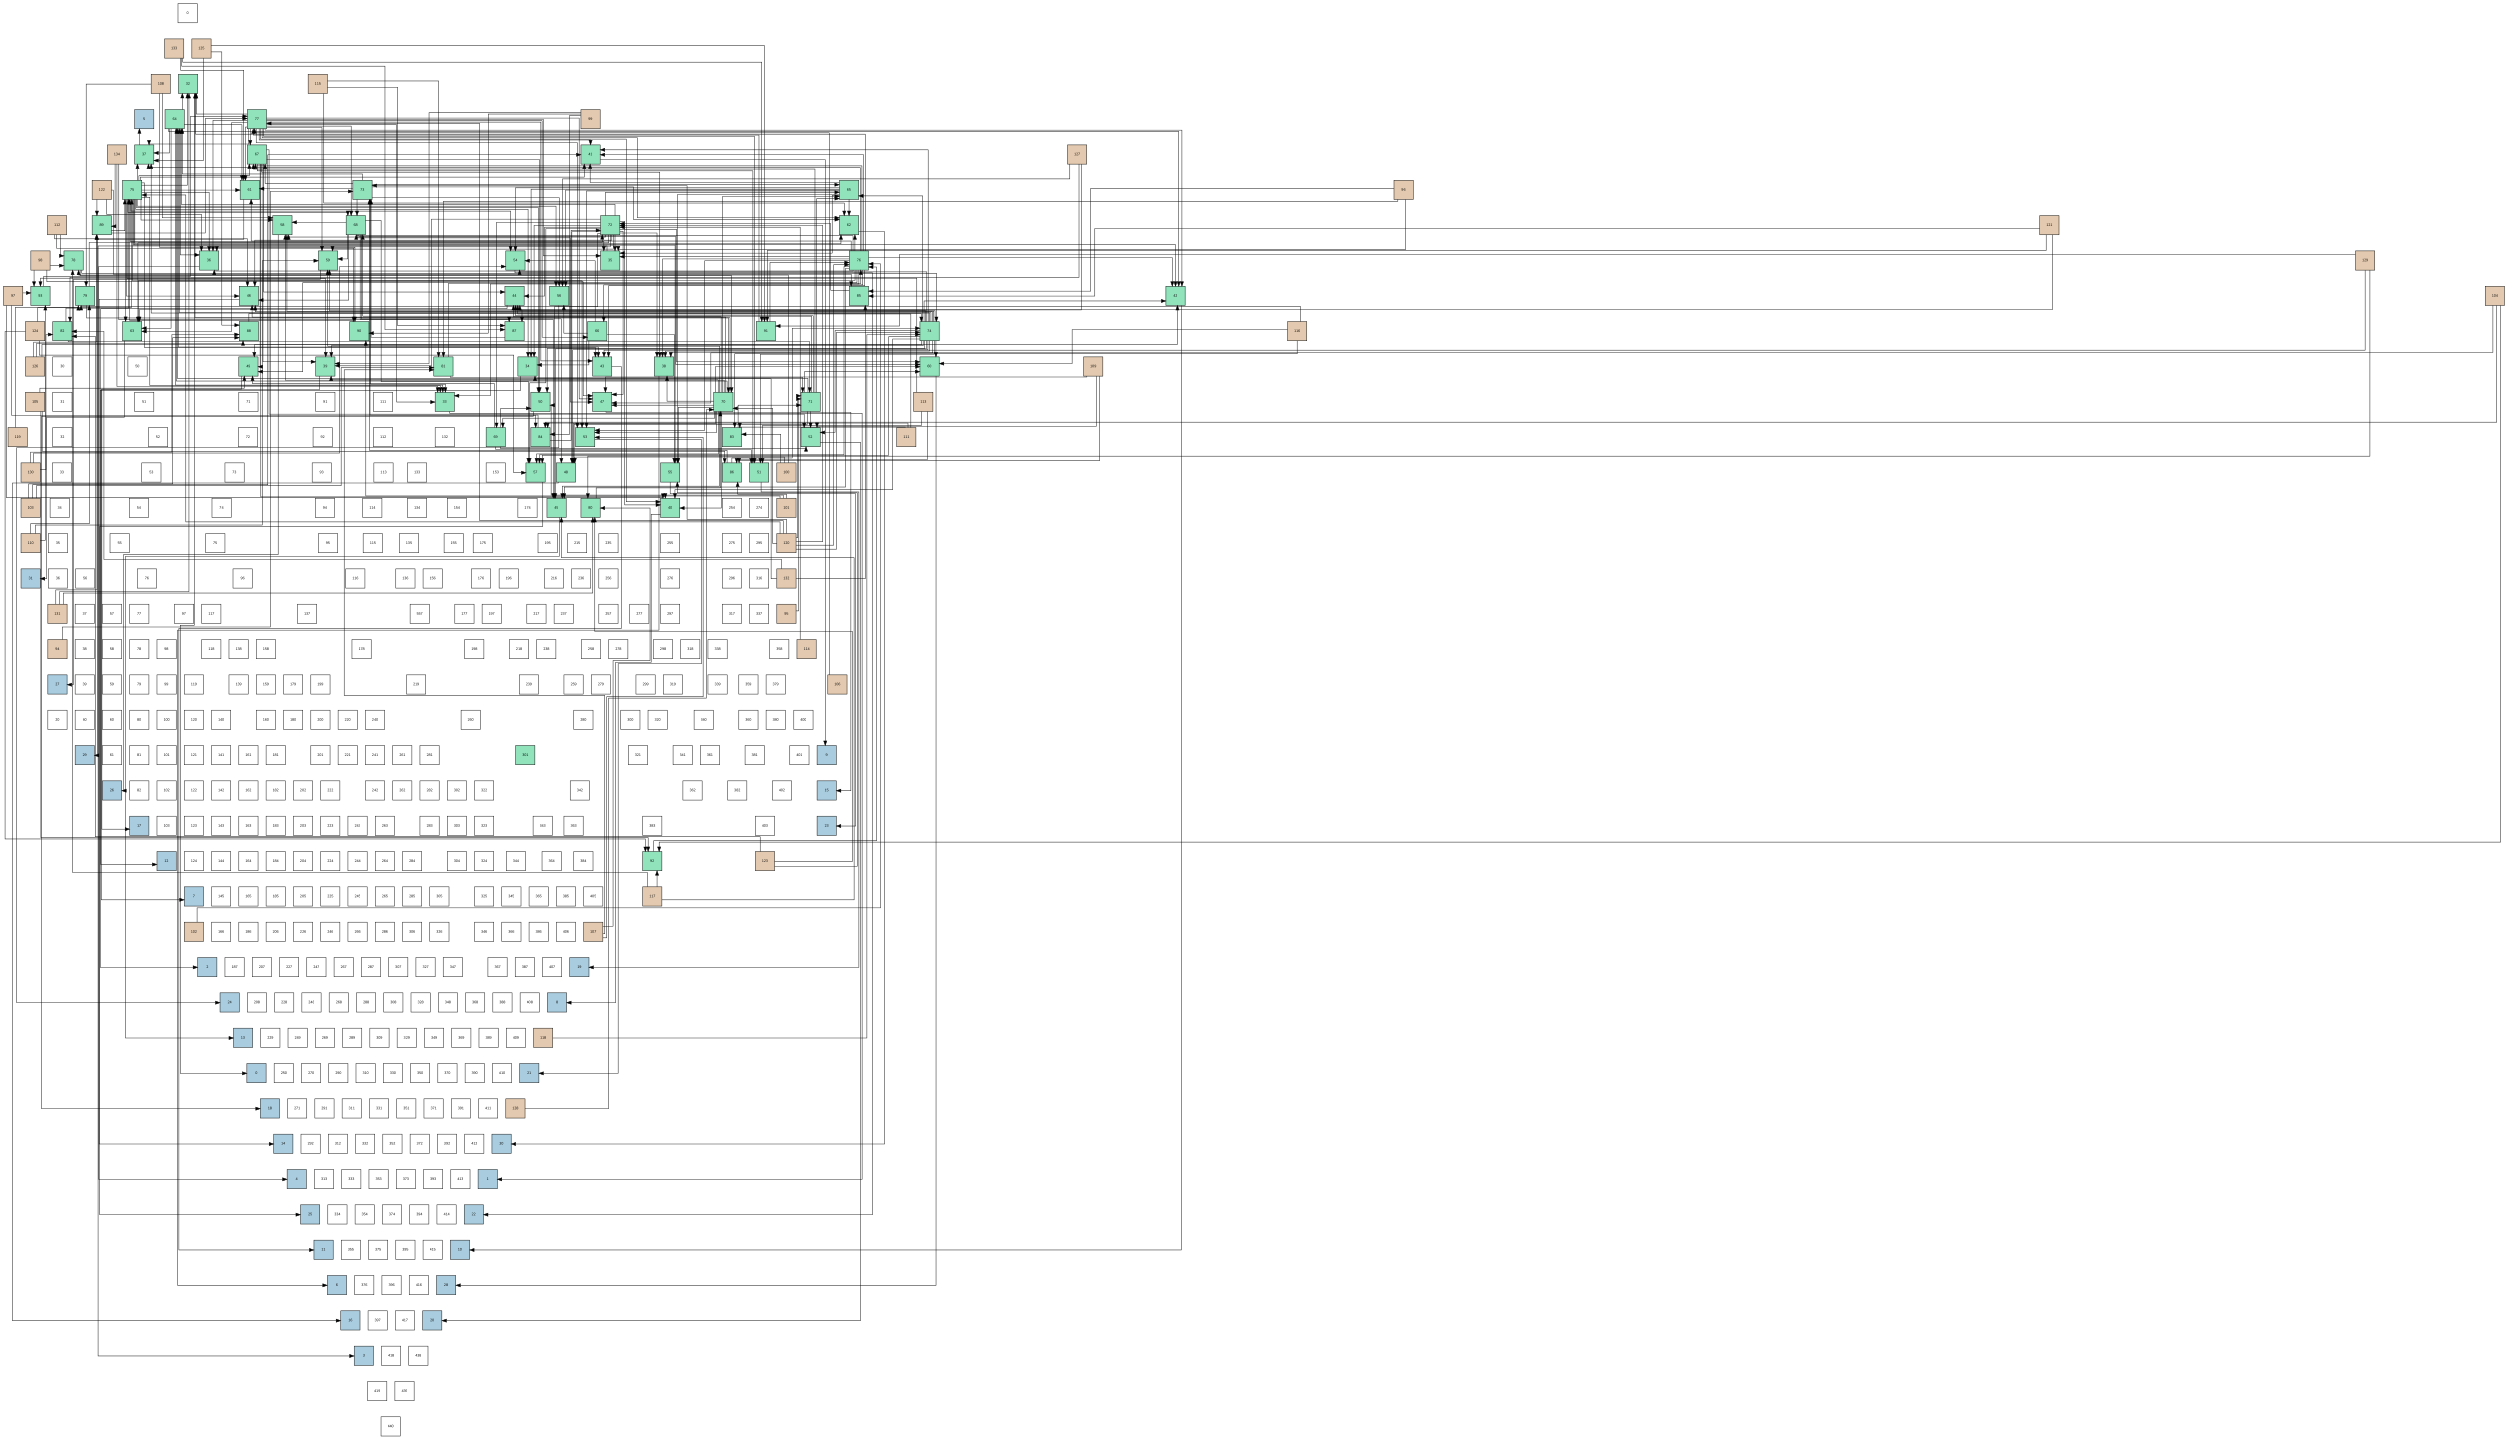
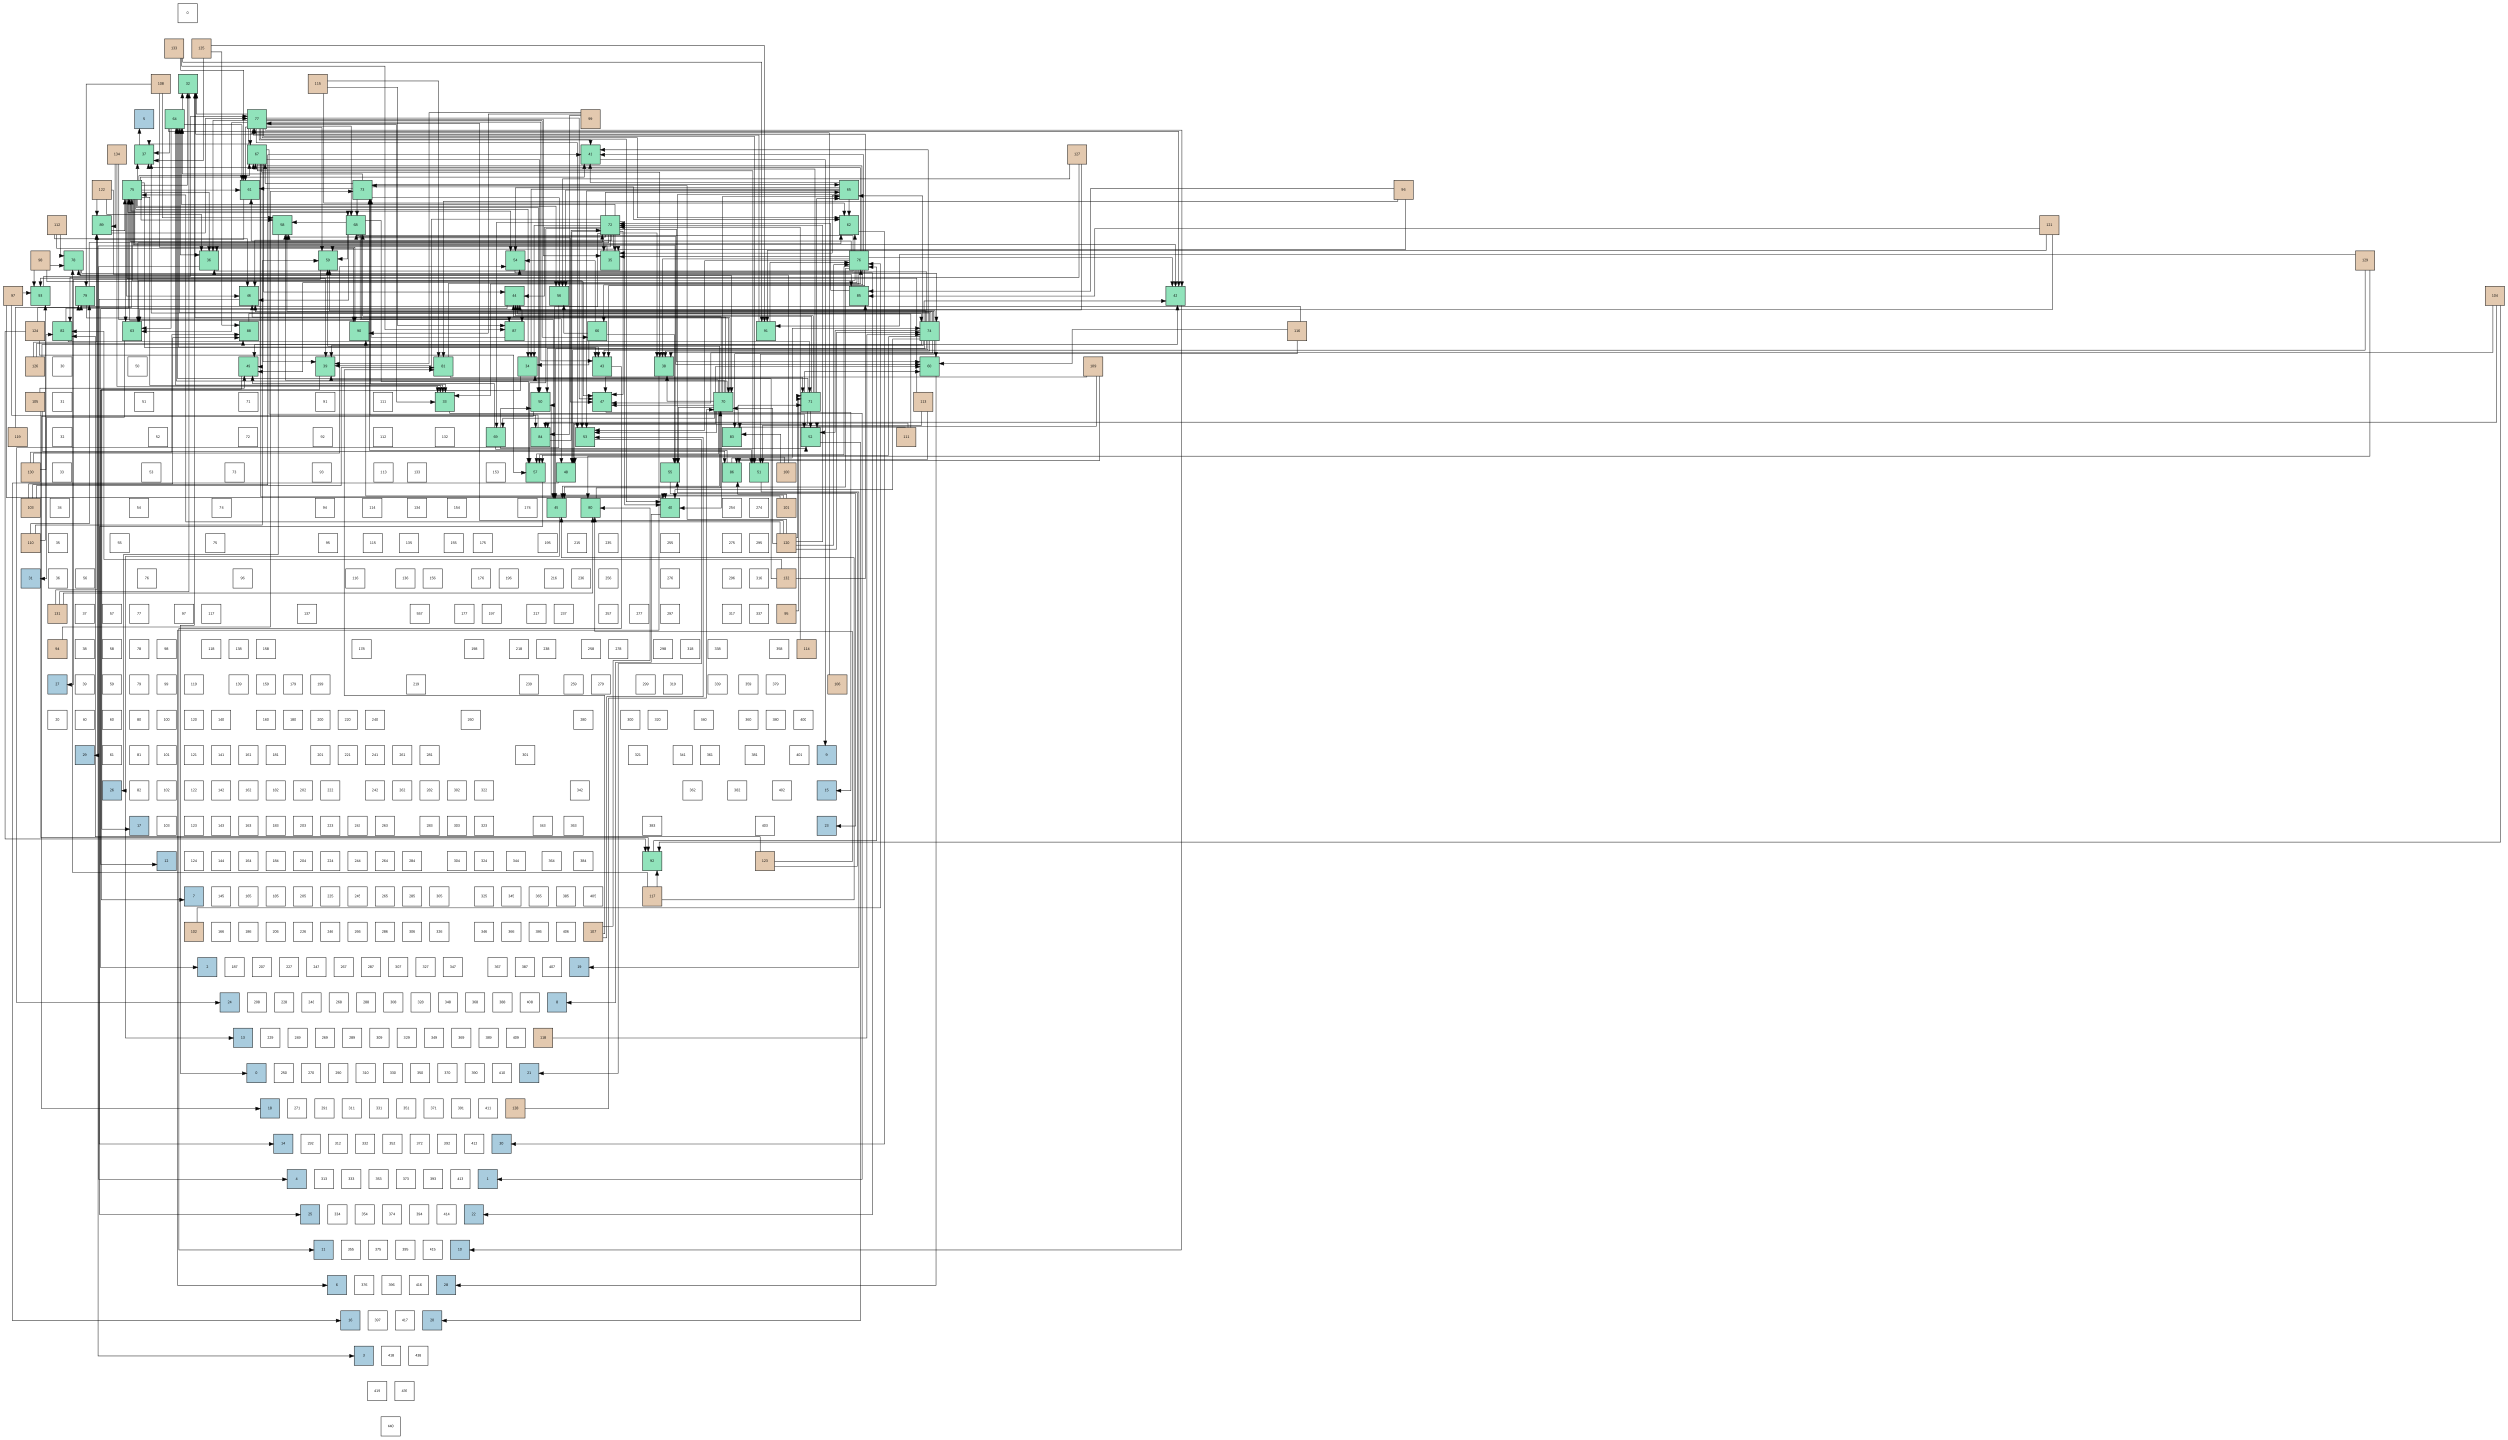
(525, 755) -> (525, 755)
